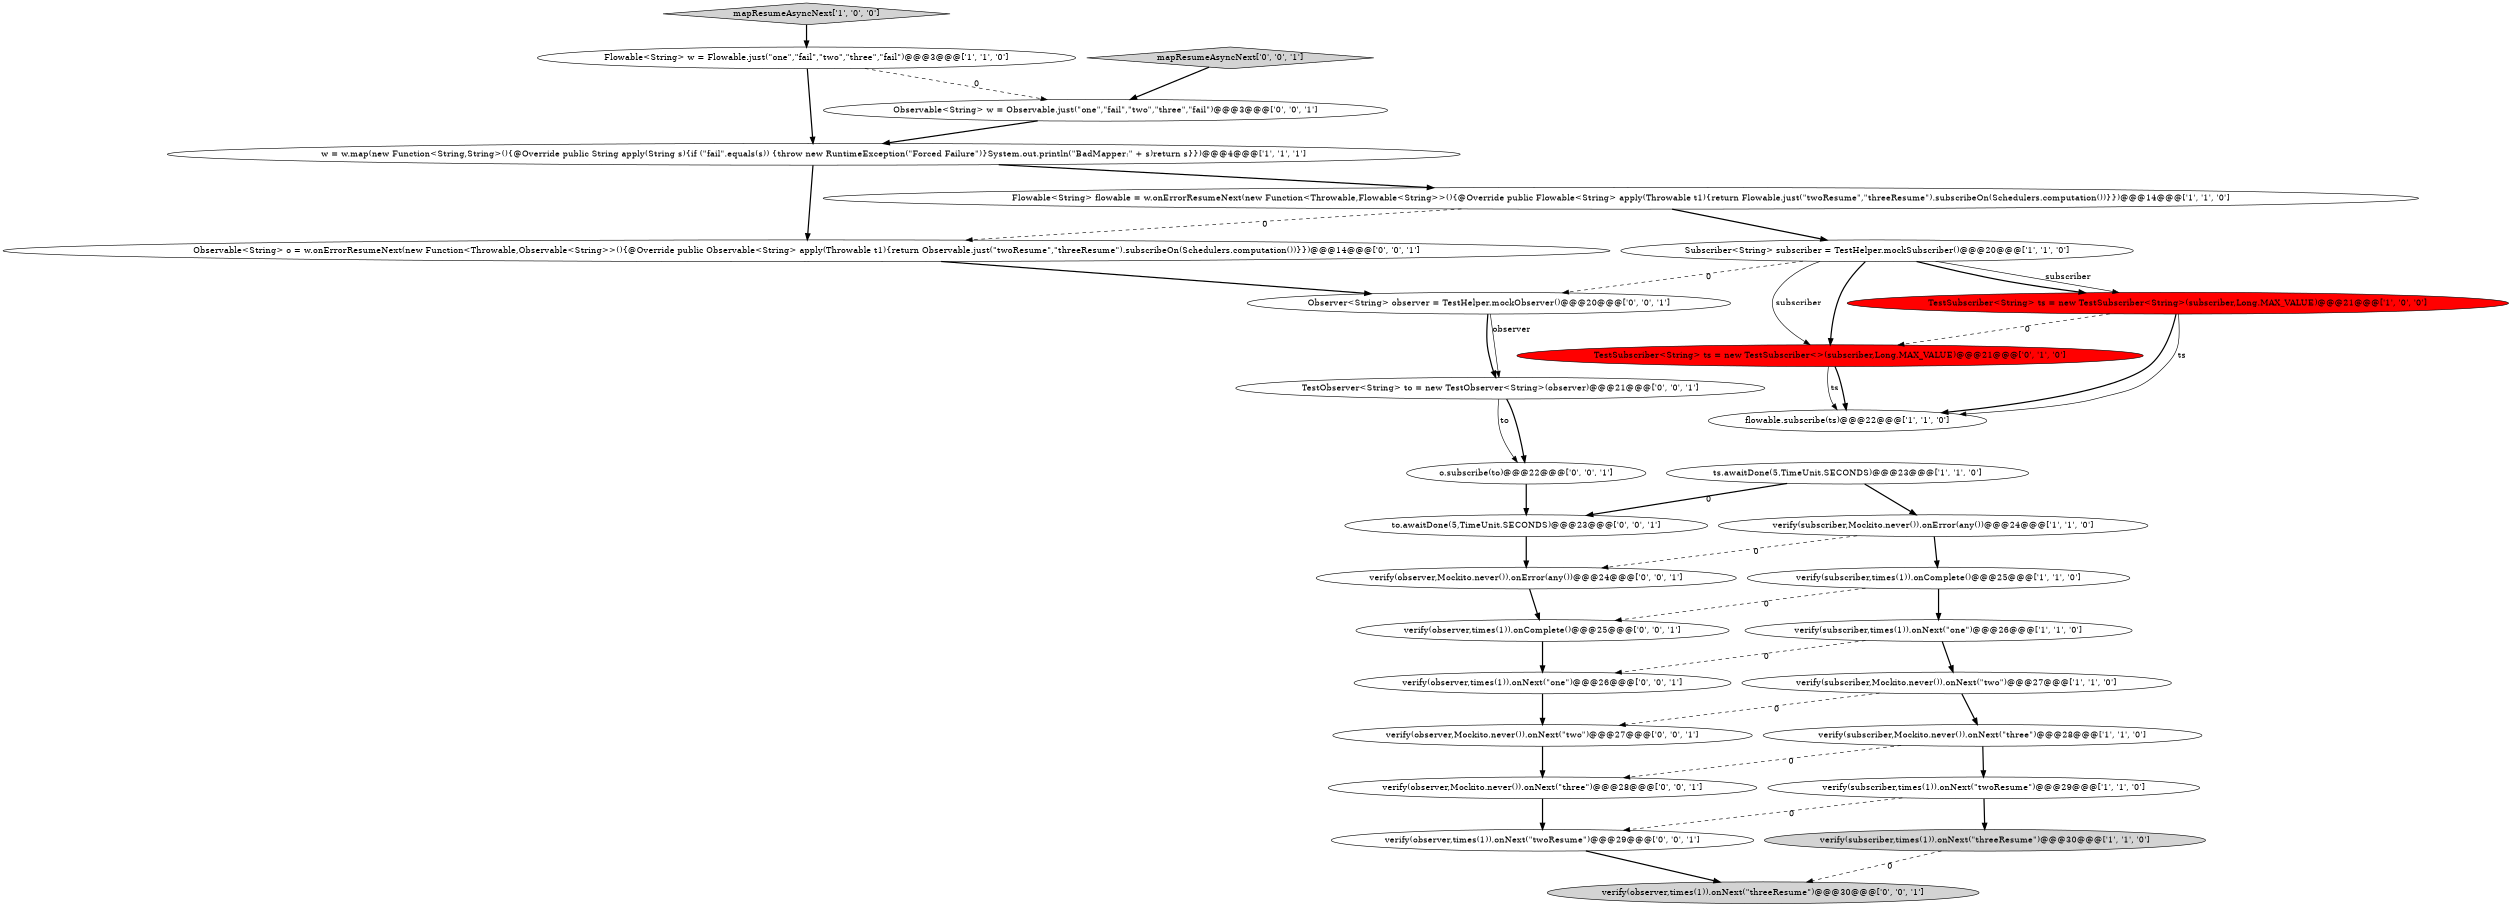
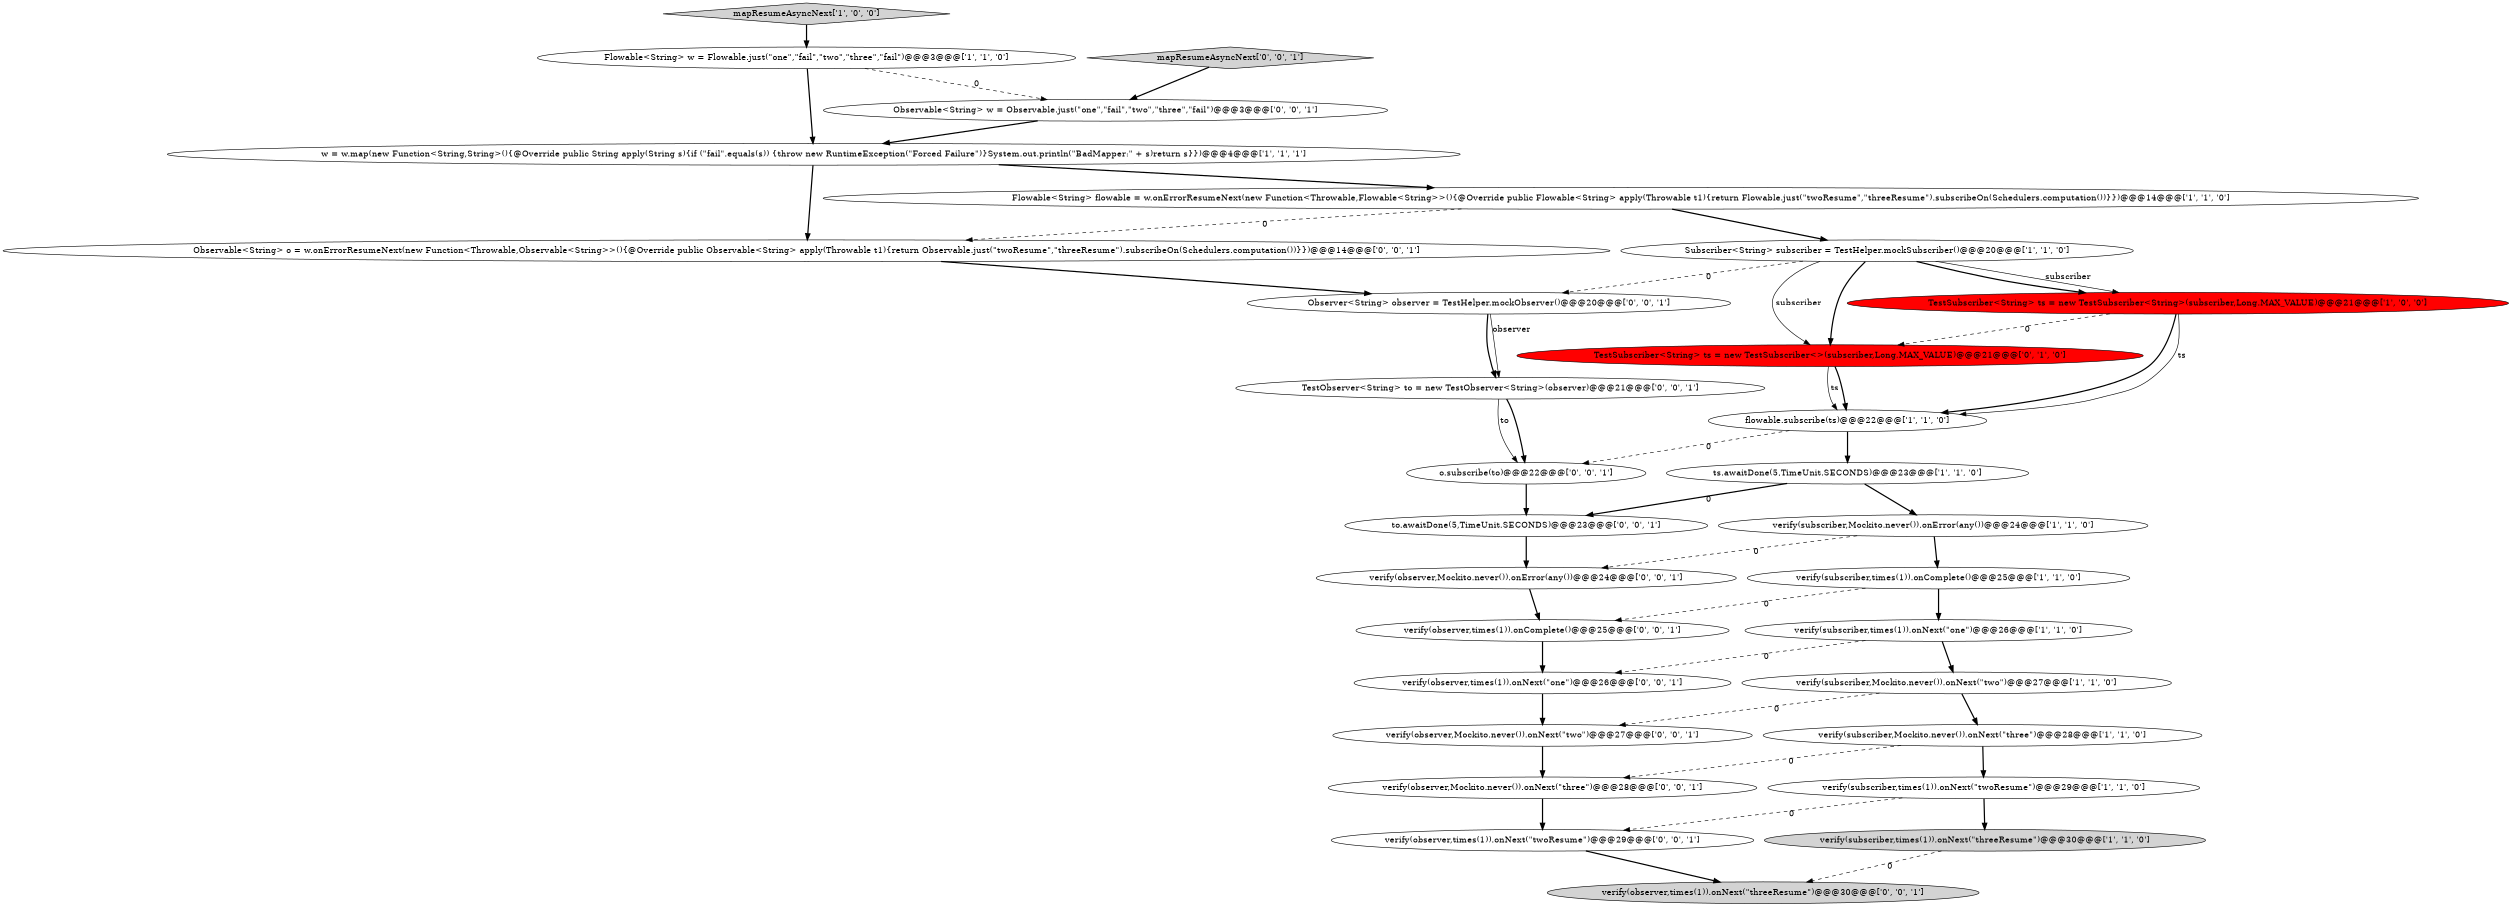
none -> (1848, 444)
none -> (1689, 447)
